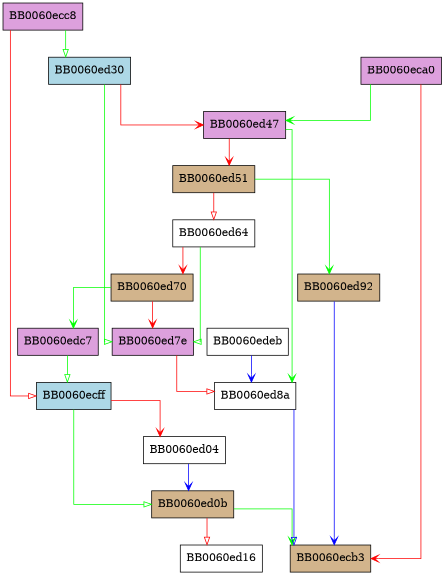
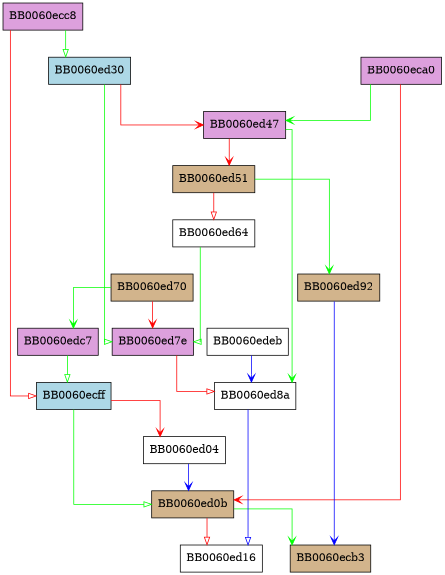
(183, 257) -> none
(421, 343) -> (400, 371)
(294, 473) -> (248, 473)
